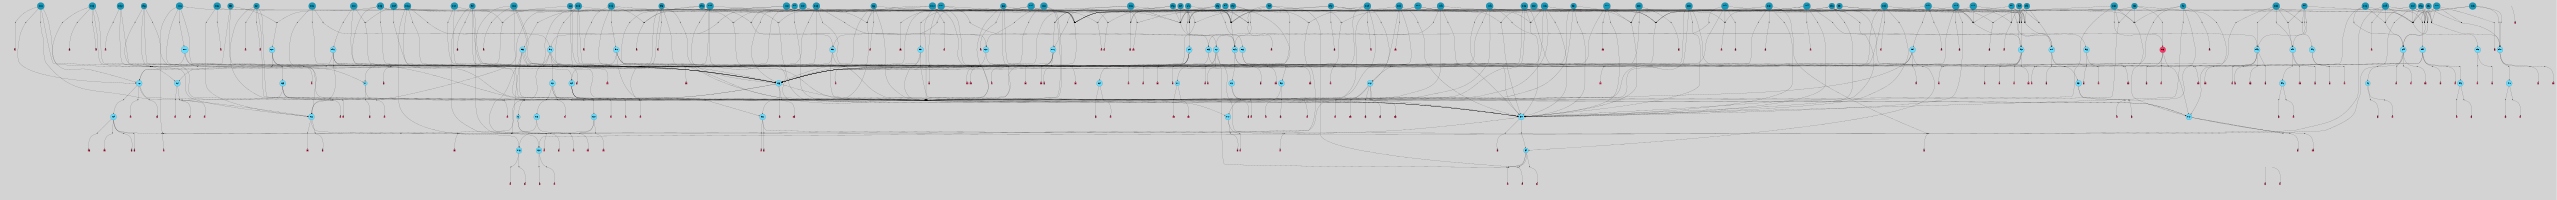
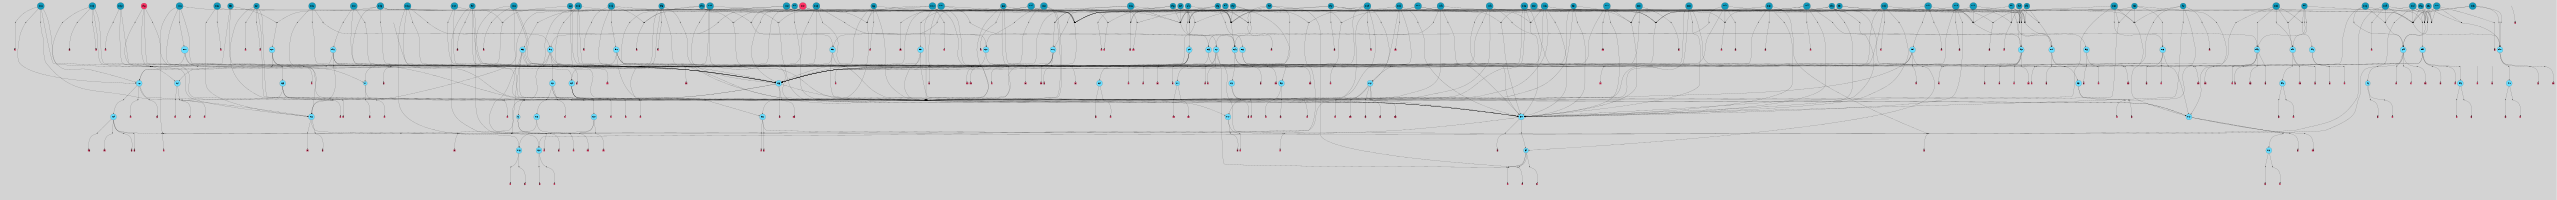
(144, 6) -> (144, 6)
(394, 6) -> none
(803, 6) -> (803, 6)
(2163, 50) -> (2163, 50)
(2478, 50) -> none
none -> (2269, 150)
